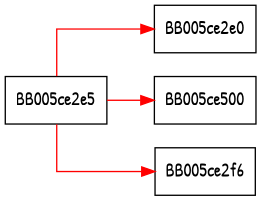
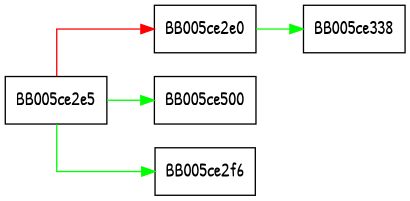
none -> (354, 29)
(124, 100) -> (124, 100)
(76, 172) -> (76, 172)
